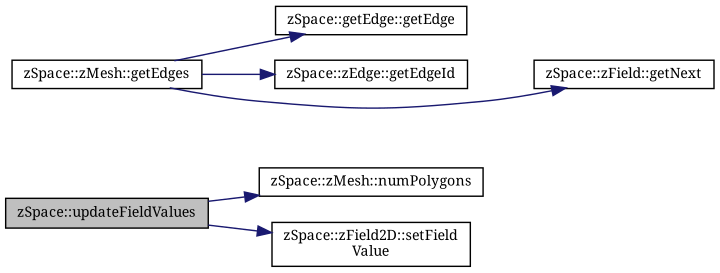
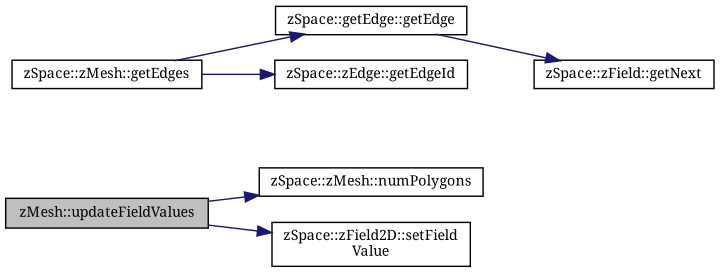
(361, 108) -> (491, 46)
(107, 213) -> (107, 213)
